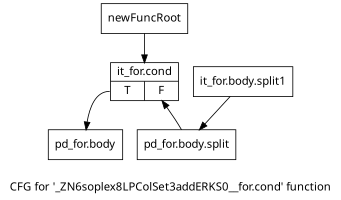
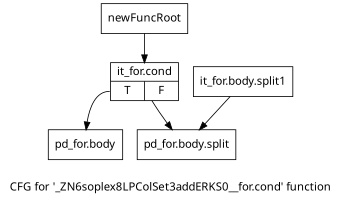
(174, 118) -> (159, 112)
